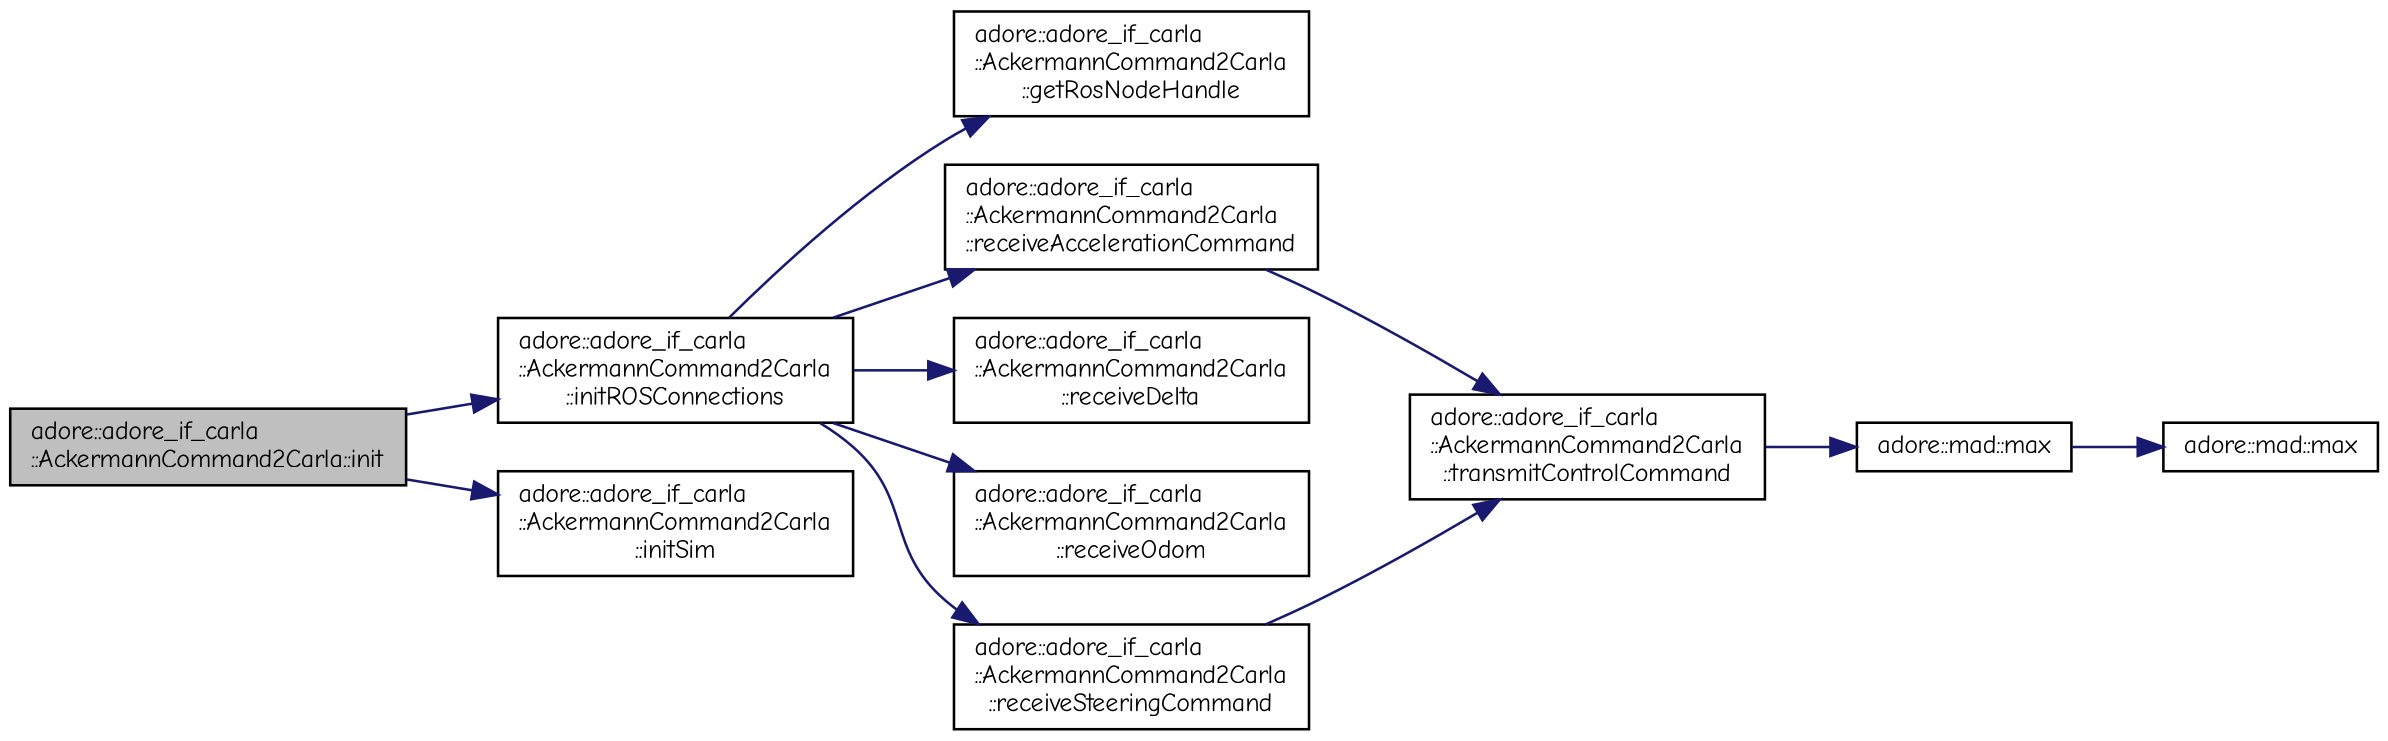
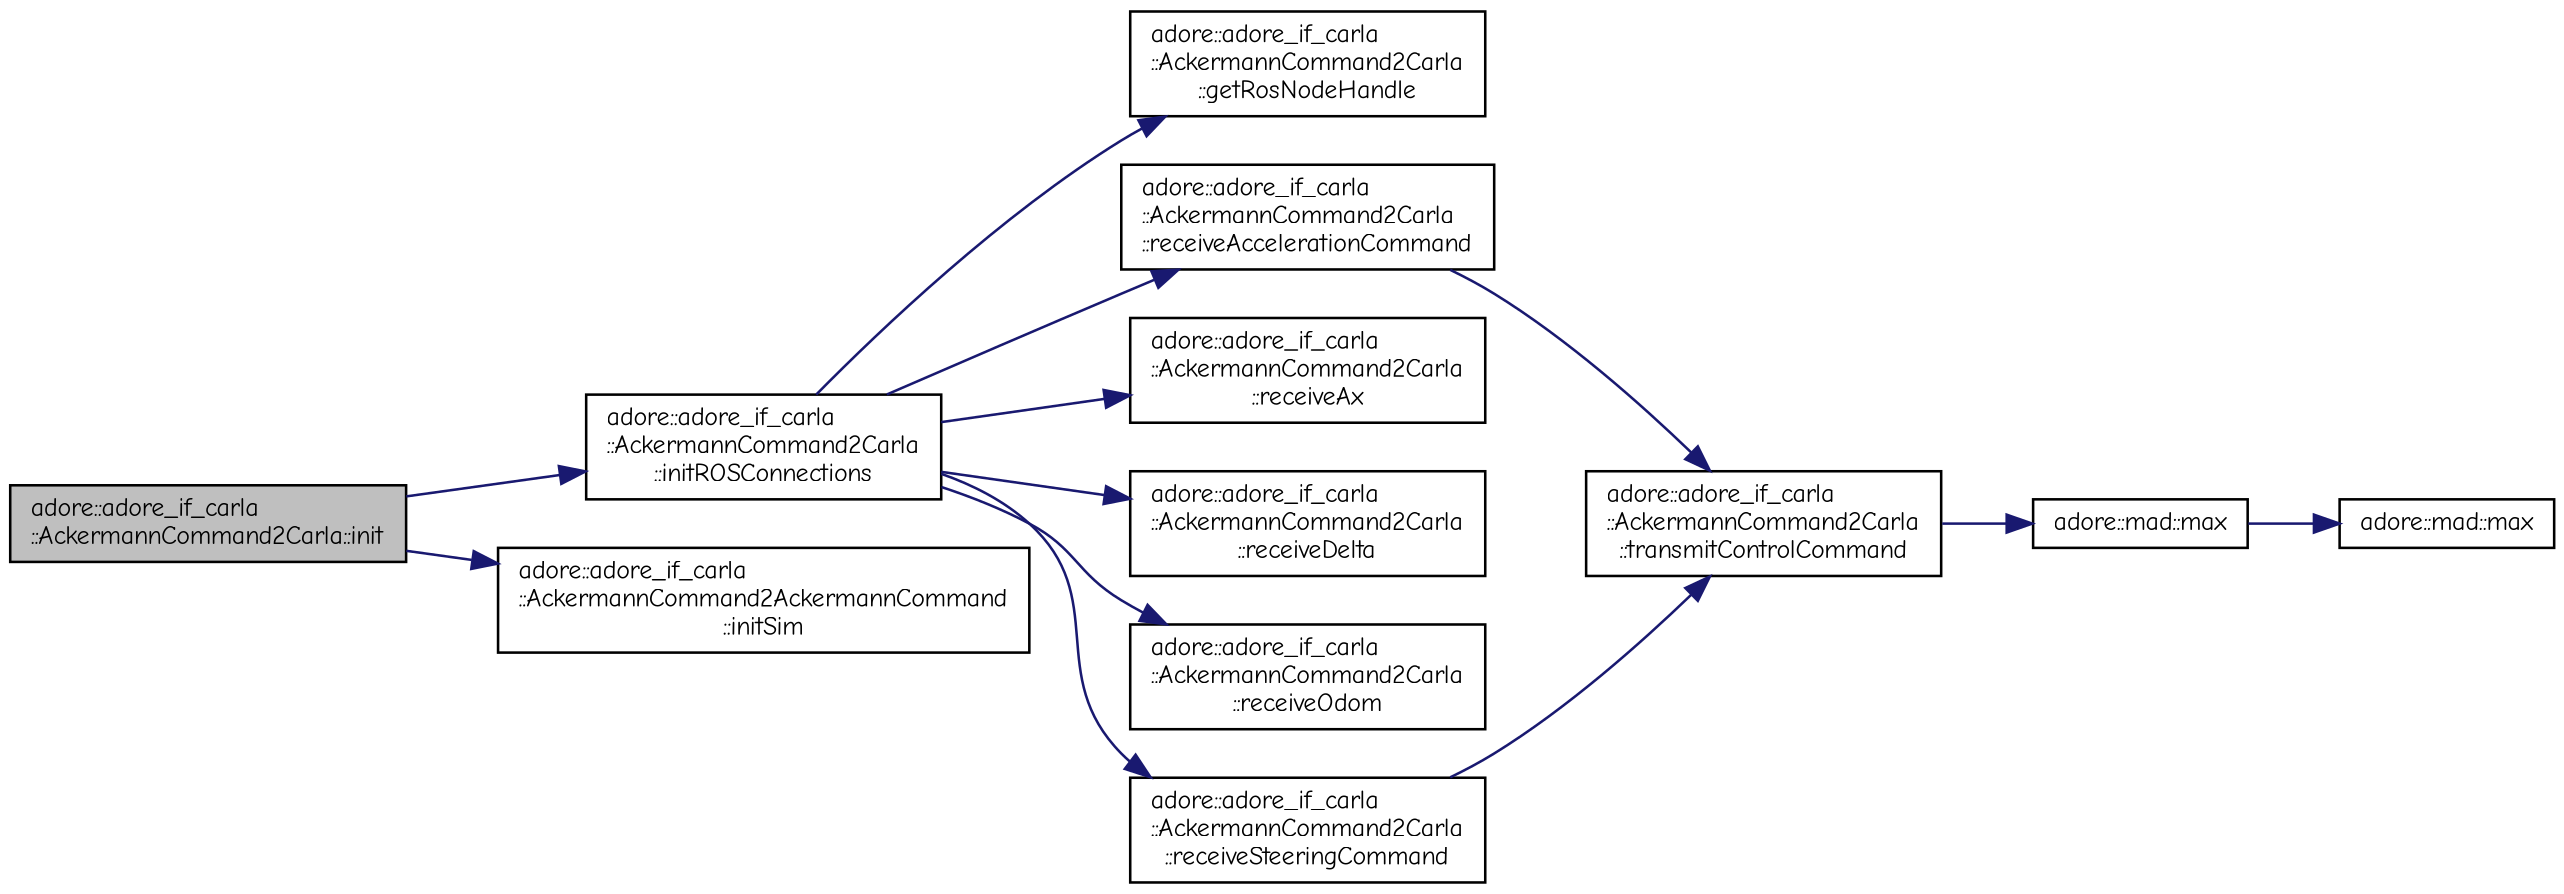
none -> (1308, 370)
(676, 524) -> (764, 600)
